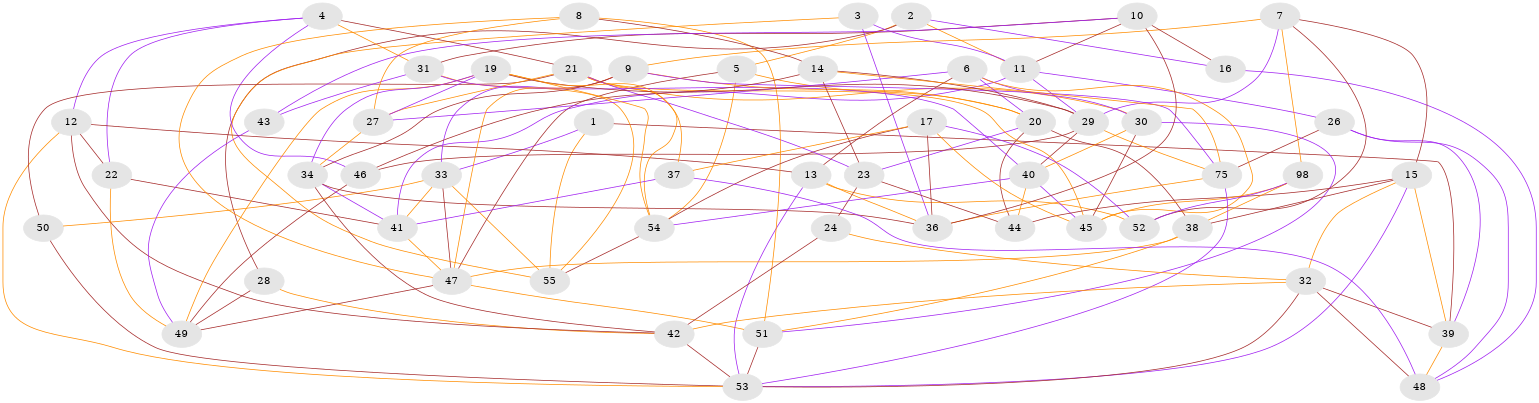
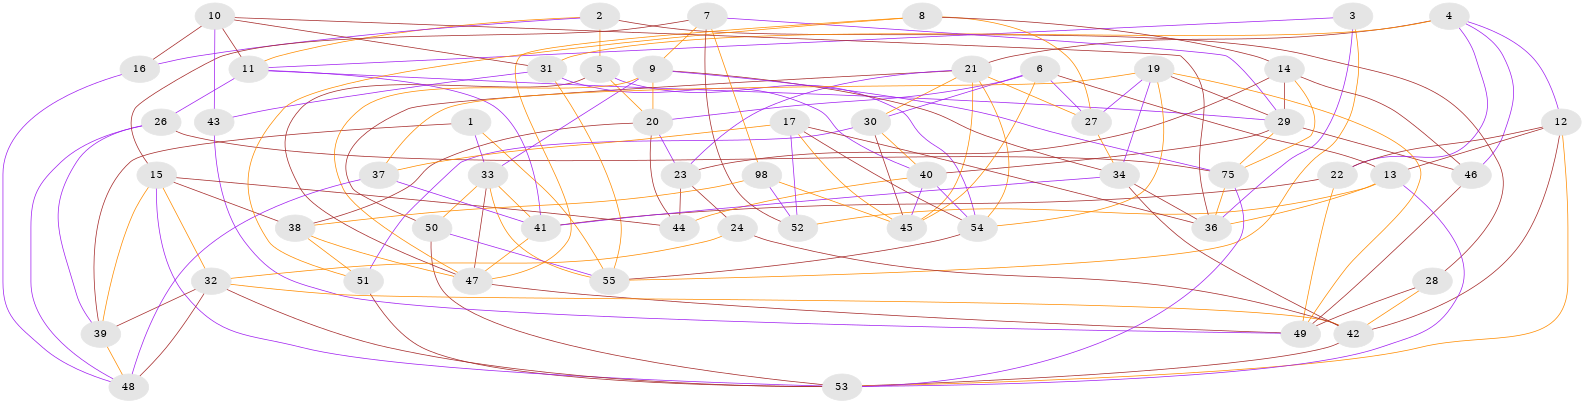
(720, 147) -> (911, 122)
none -> (521, 255)
(608, 307) -> none
